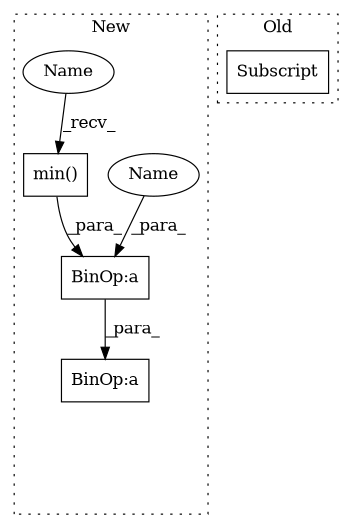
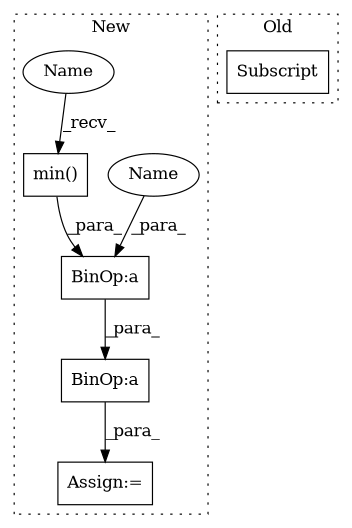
none -> (105, 483)
